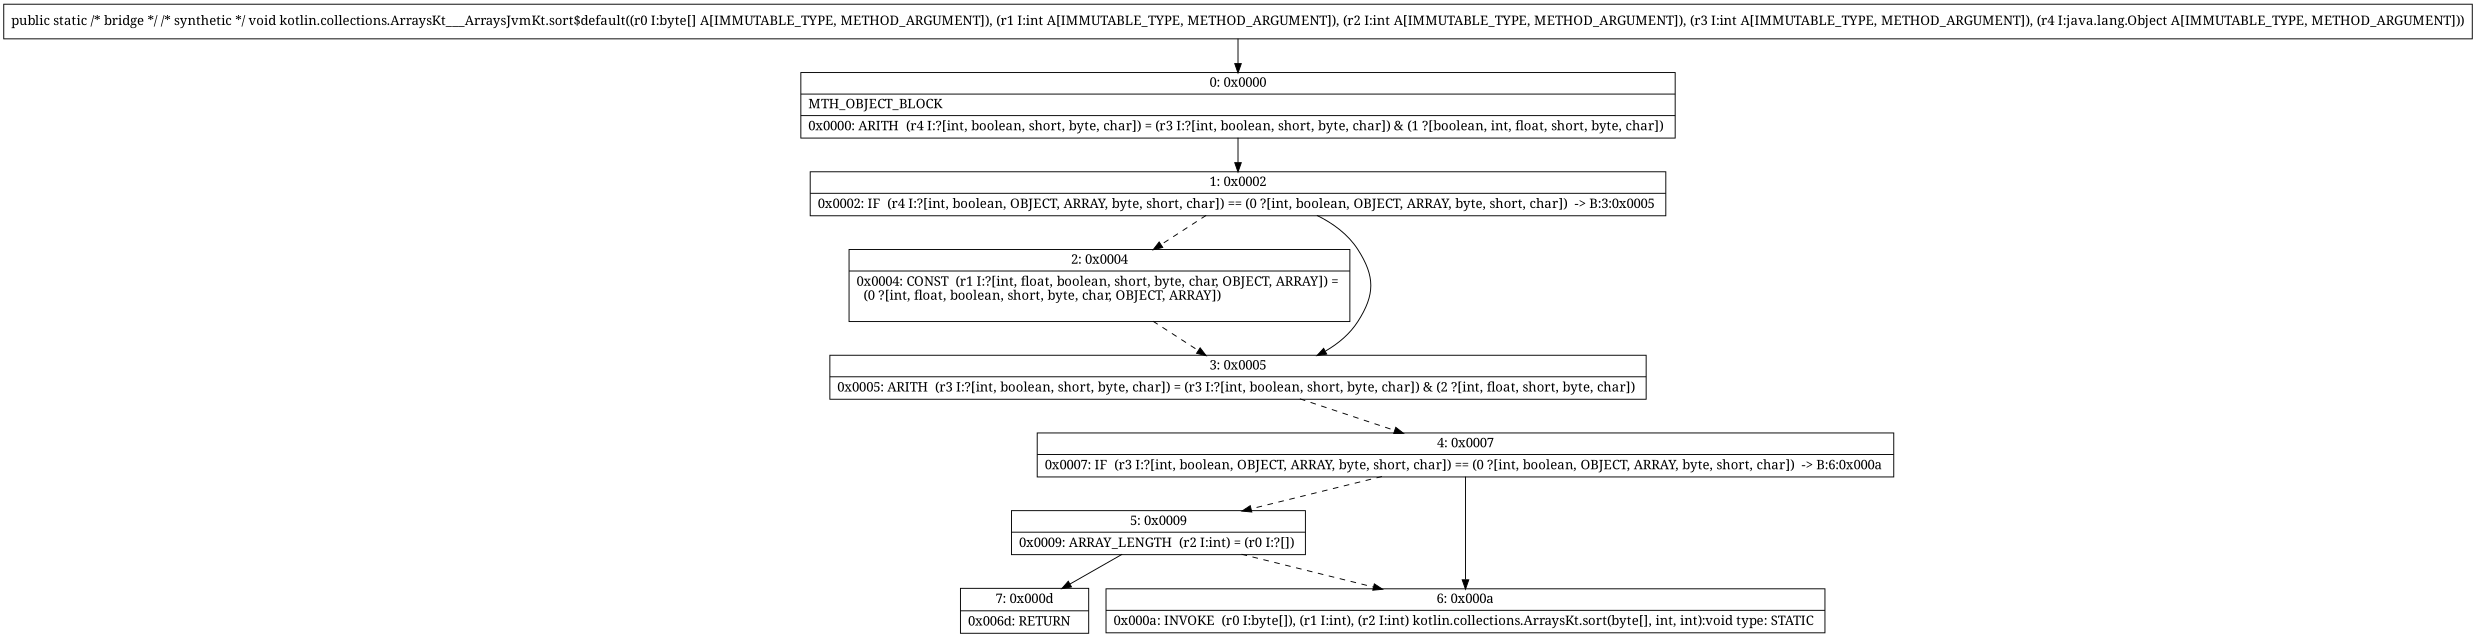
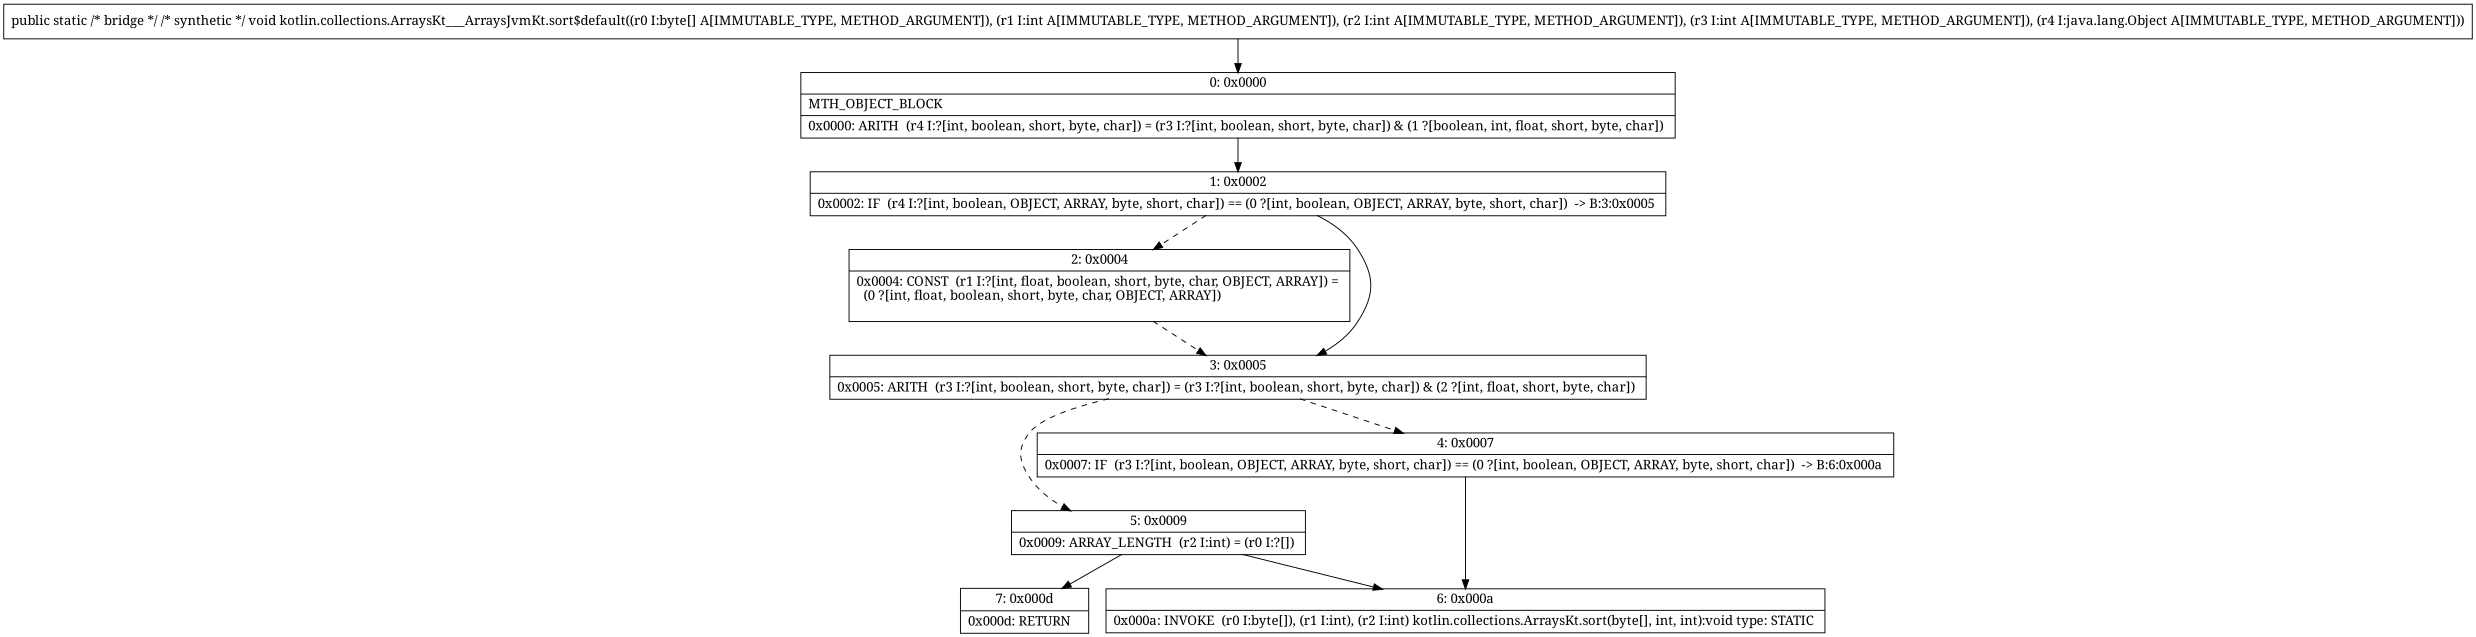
(1317, 493) -> (1028, 435)
(1308, 571) -> (1308, 571)
(1025, 622) -> (1025, 622)
